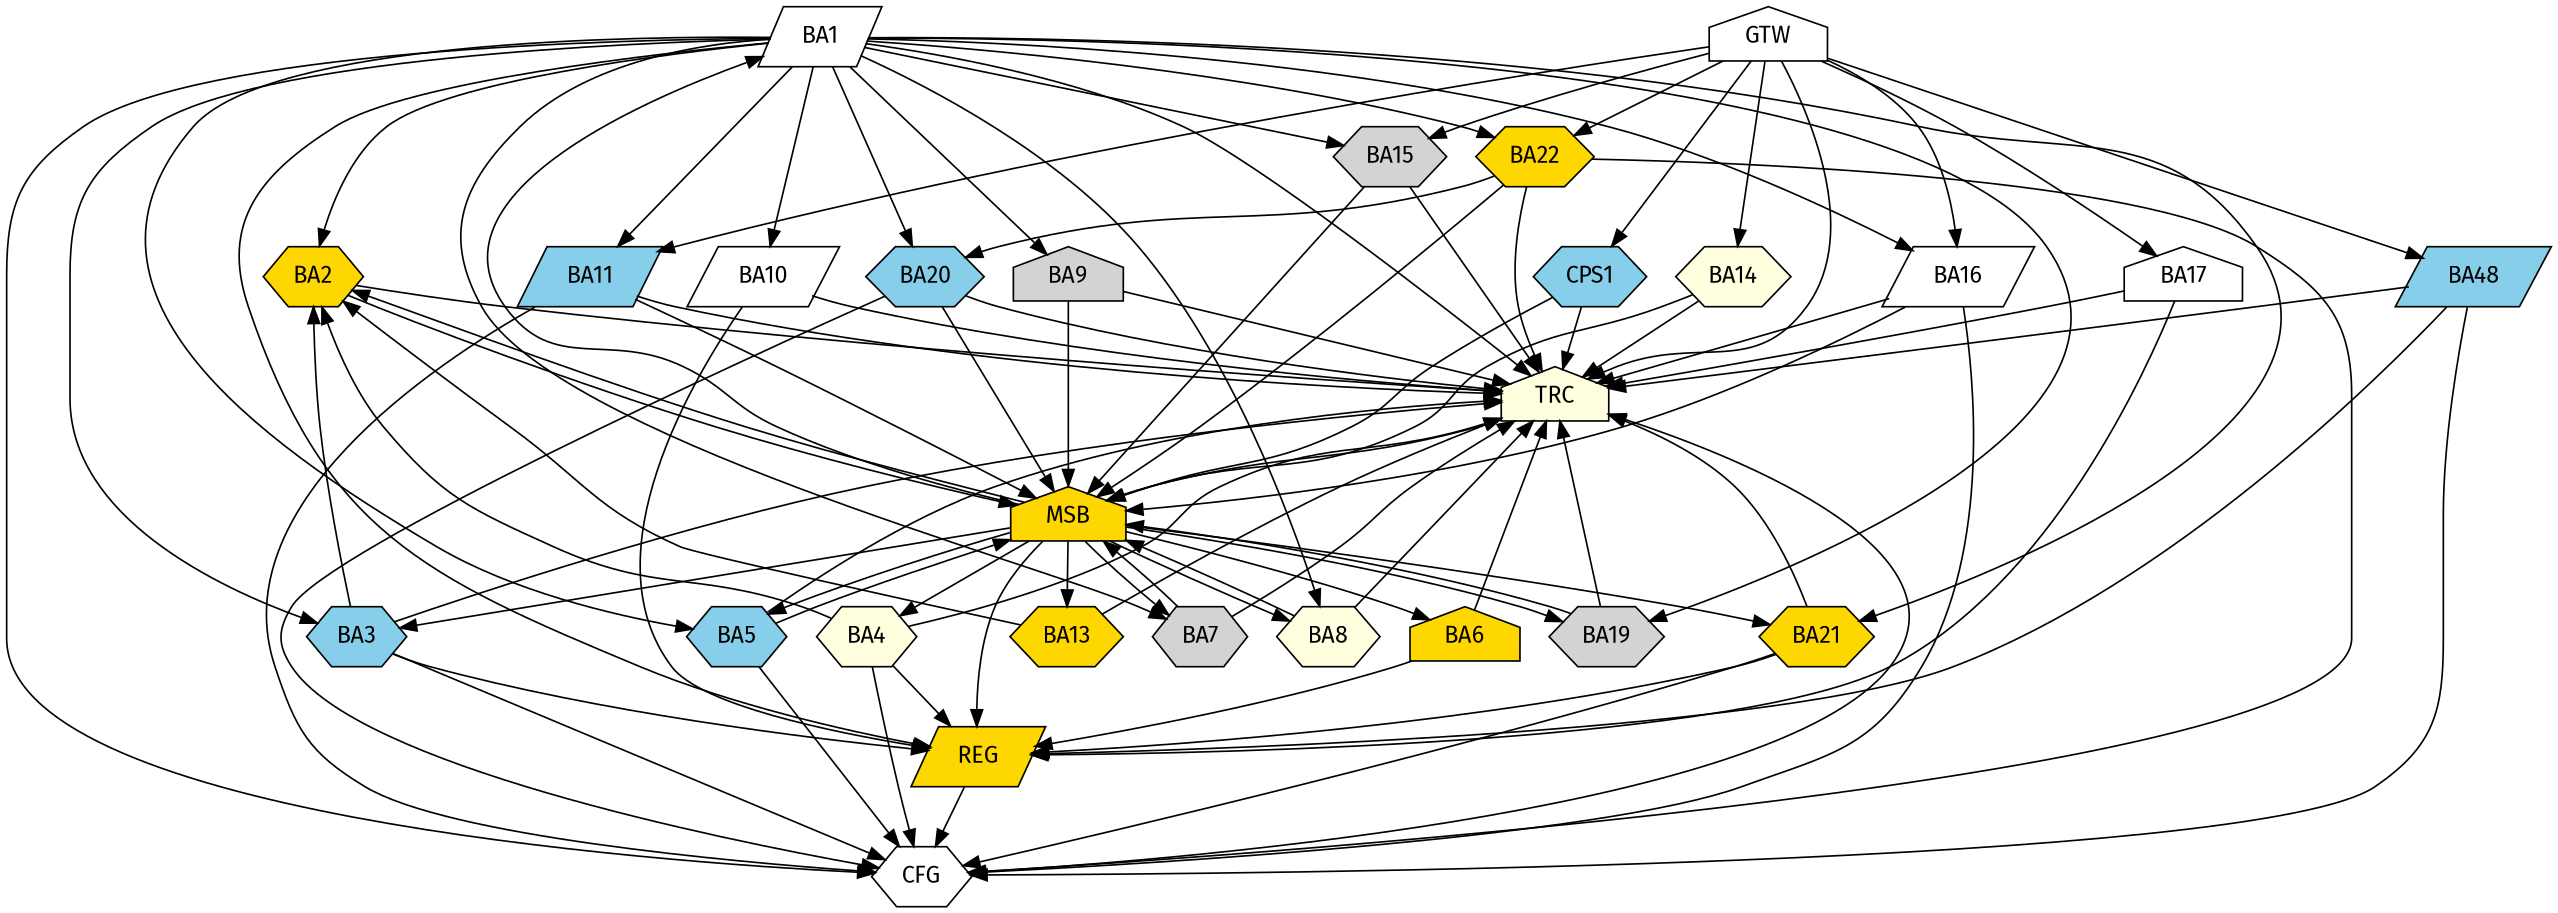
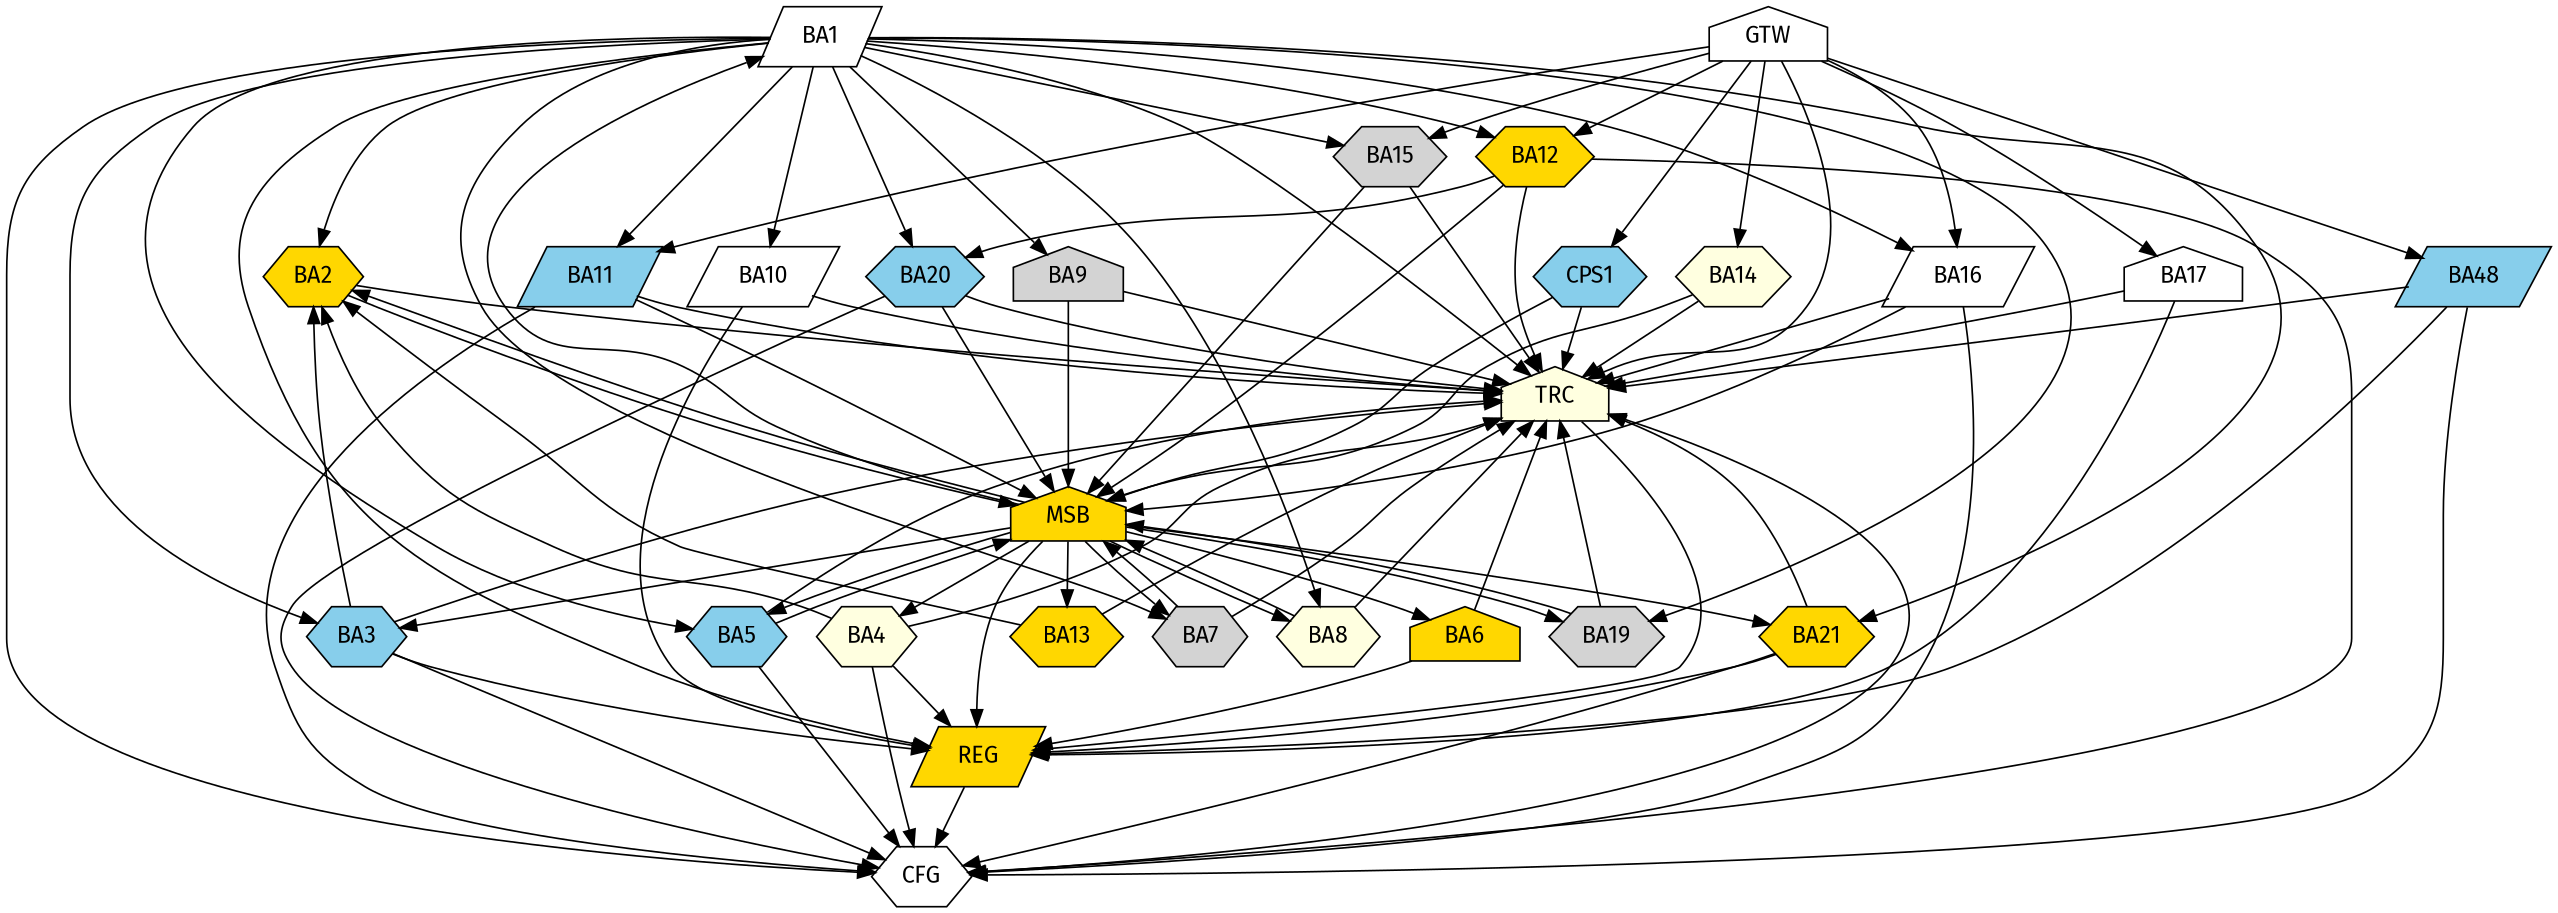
(1535, 157) -> (1535, 157)
(1312, 457) -> (1686, 656)
